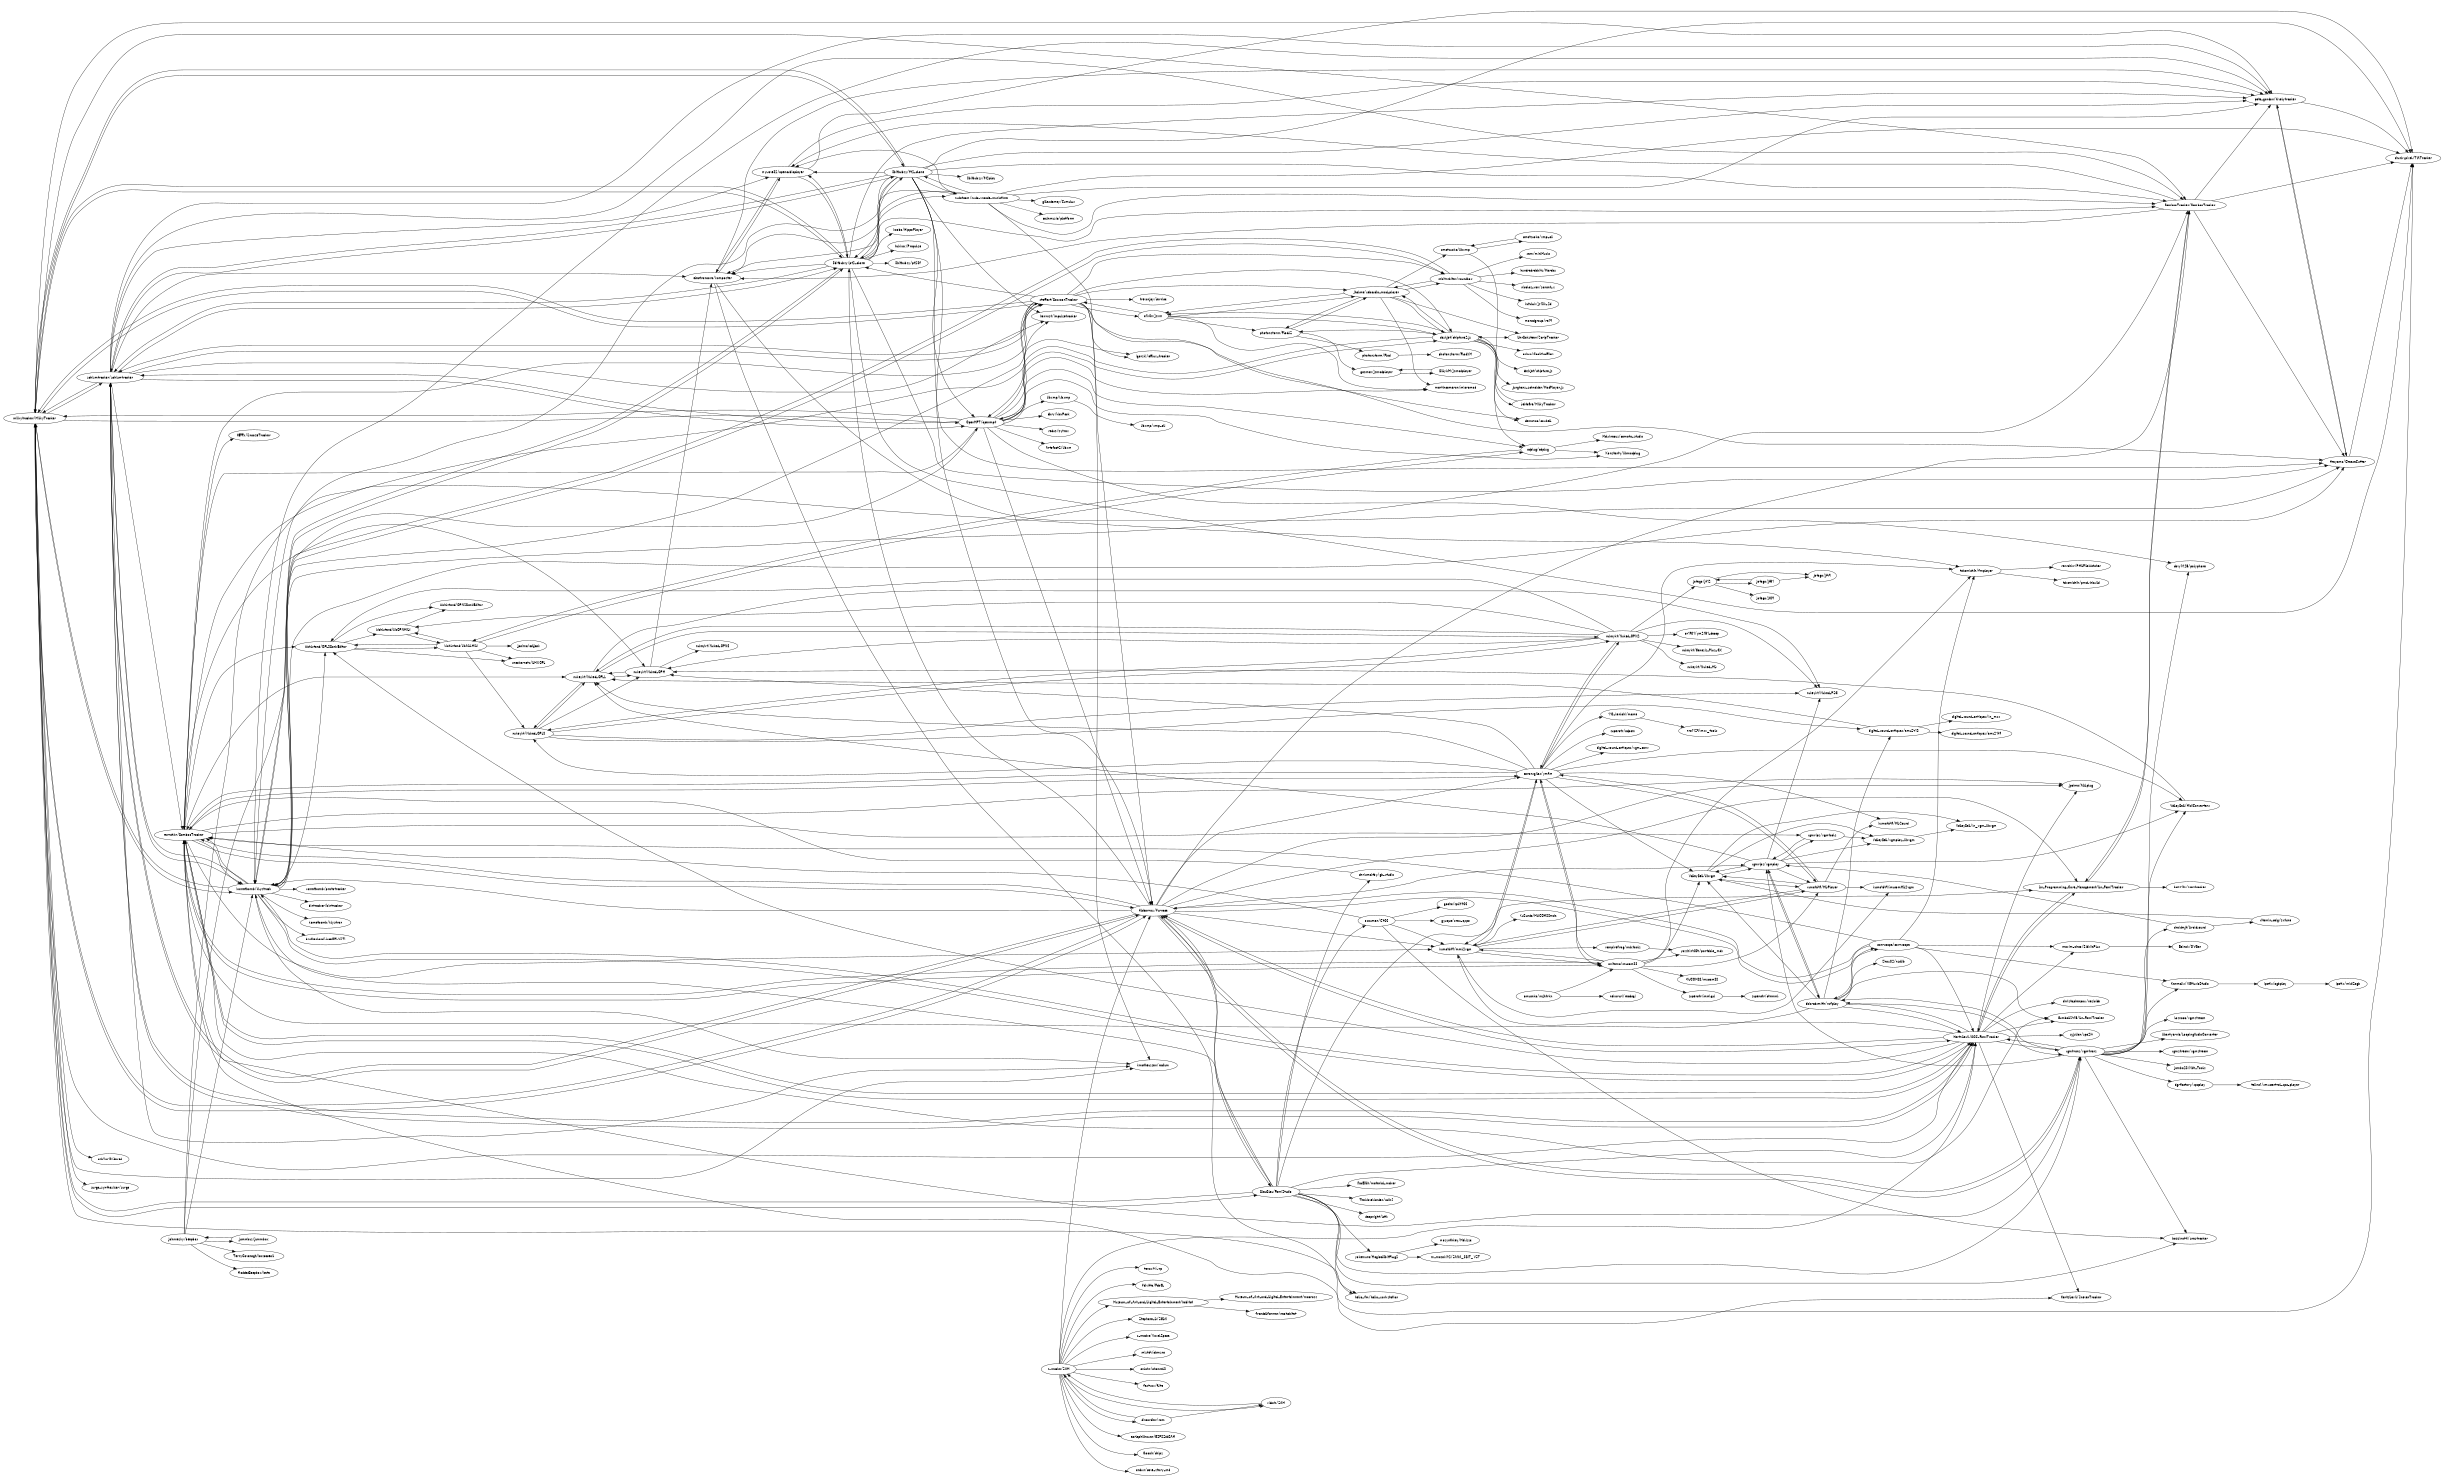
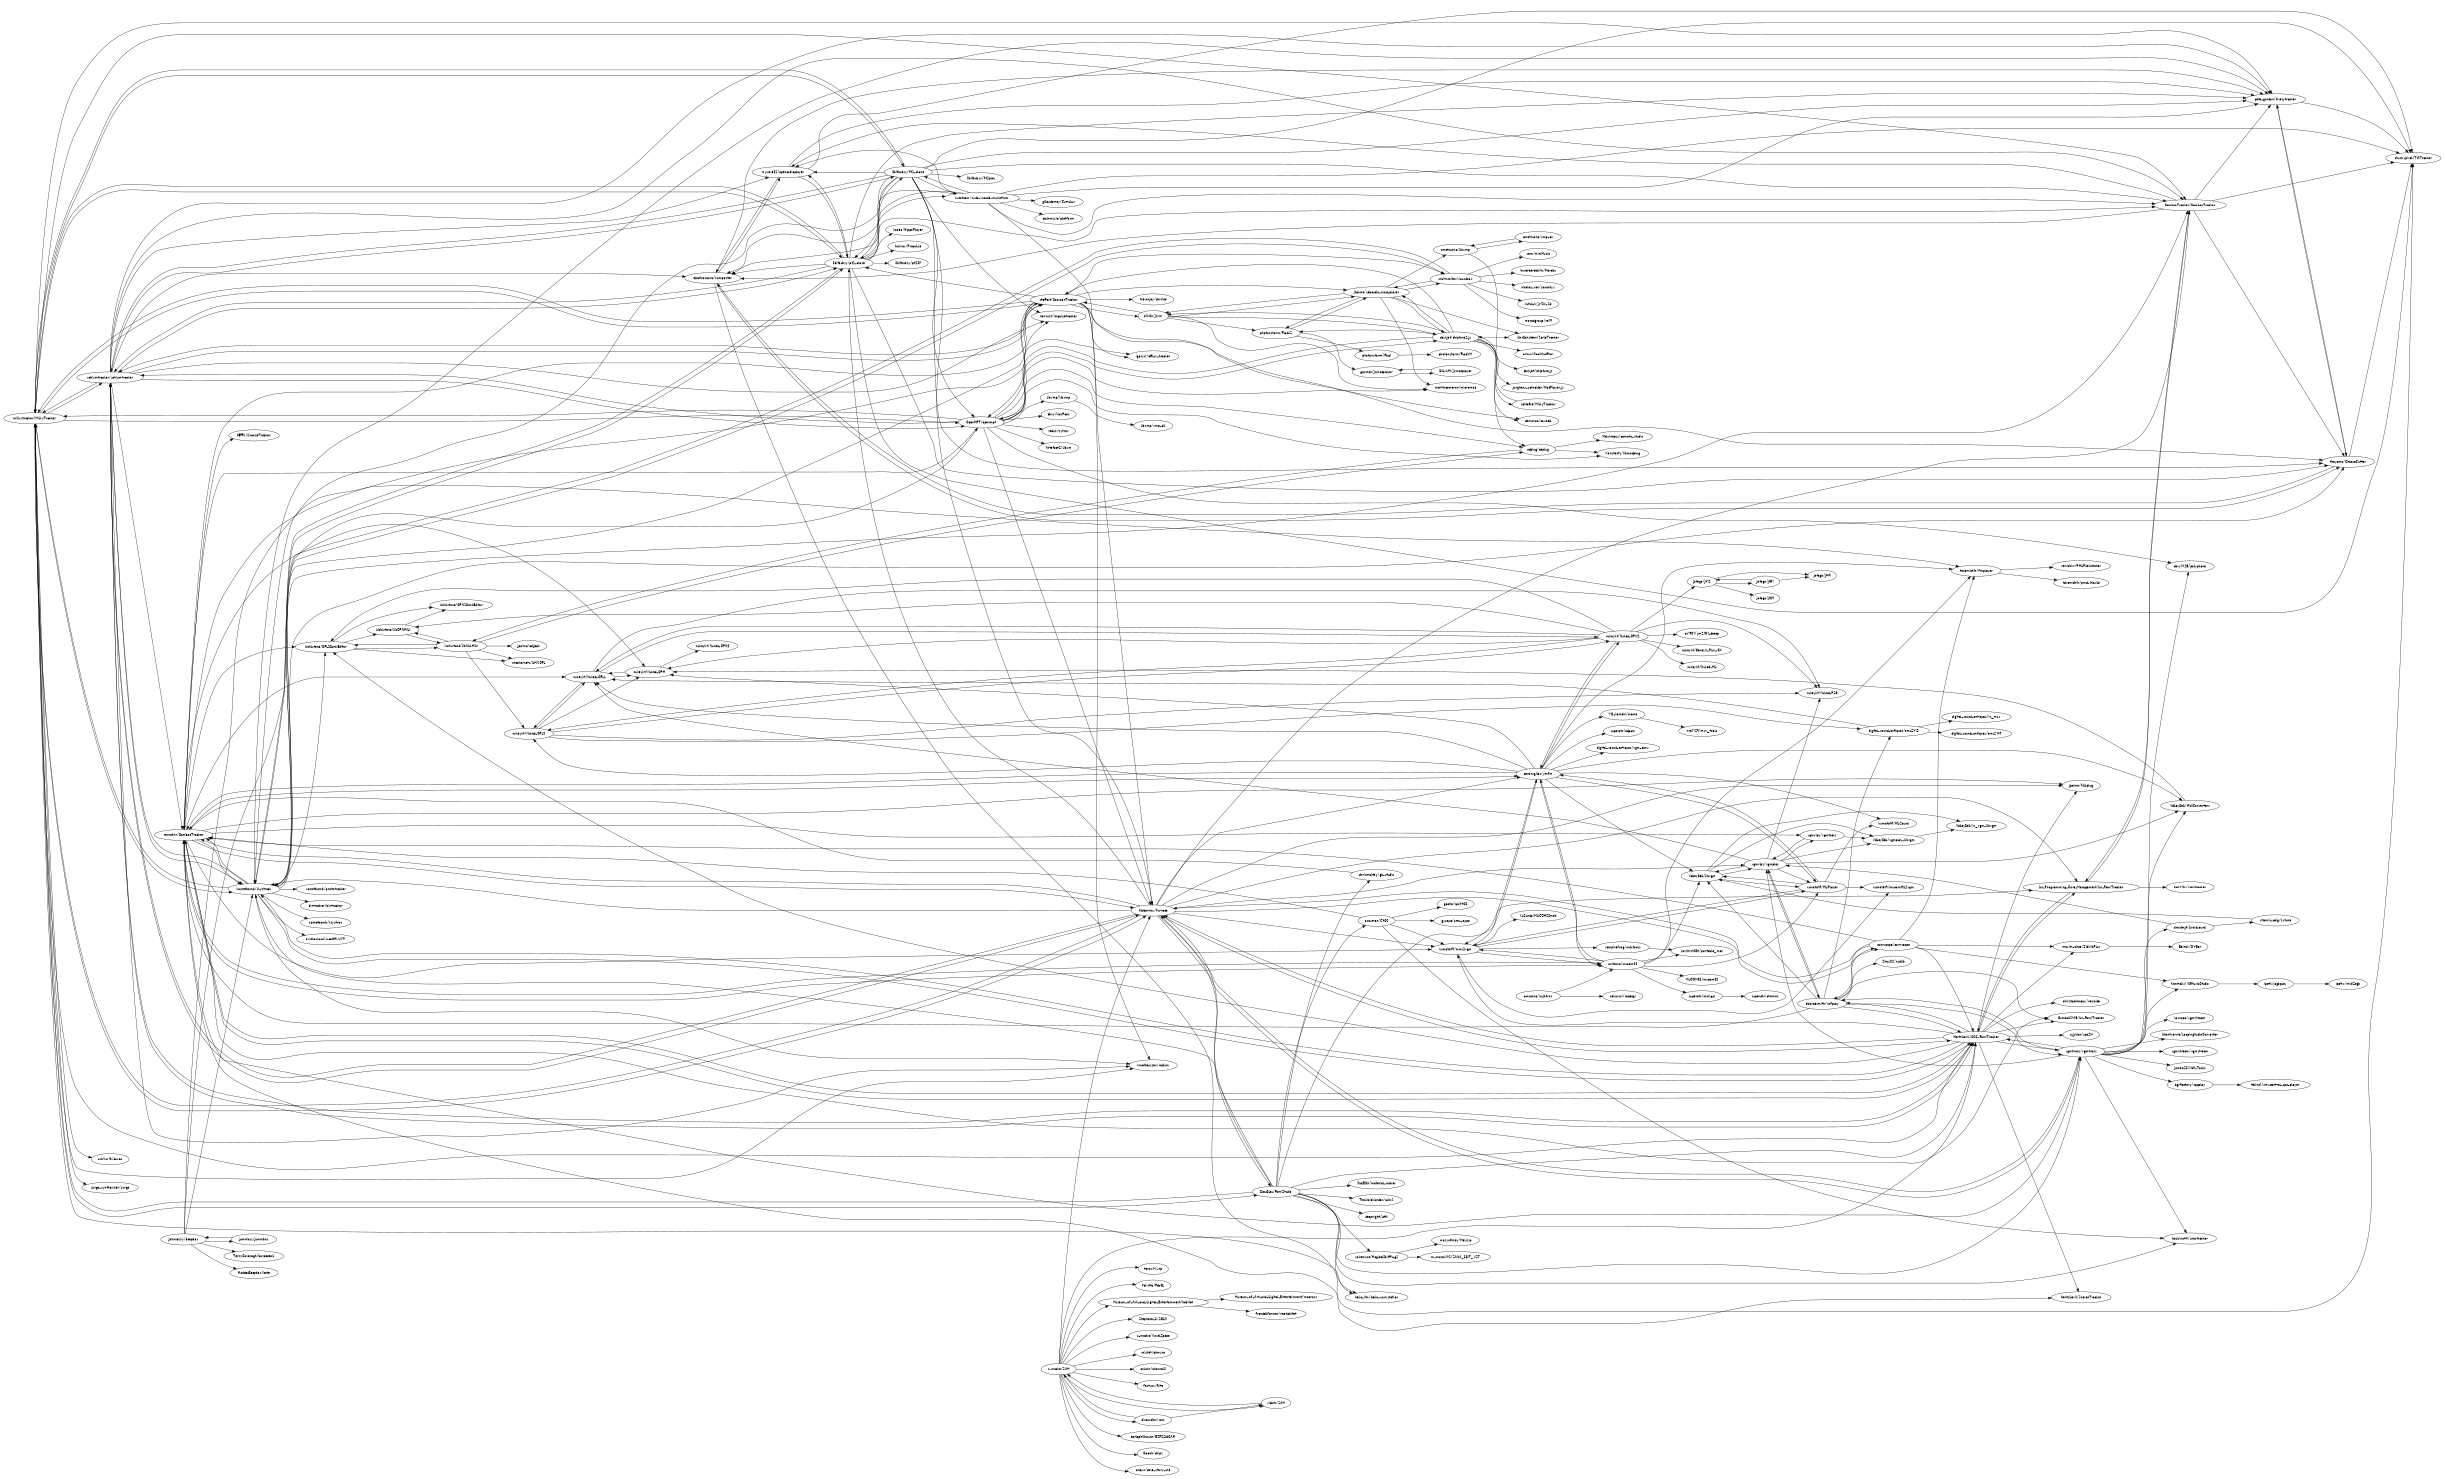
(1271, 270) -> (1272, 265)
(681, 477) -> (1488, 509)
